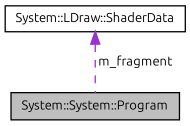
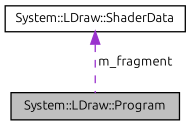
(95, 106) -> (95, 106)
